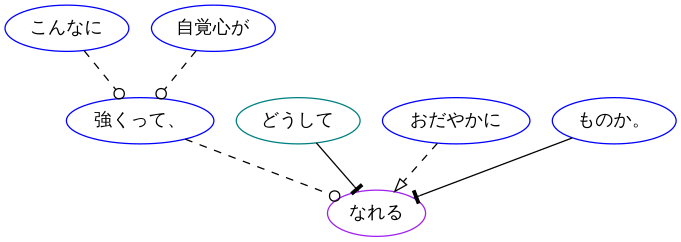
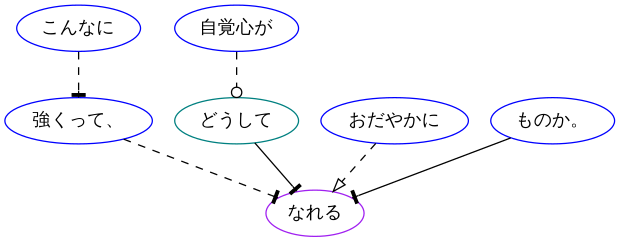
(100, 70) -> (79, 71)
(180, 70) -> (237, 69)
(257, 167) -> (198, 167)
